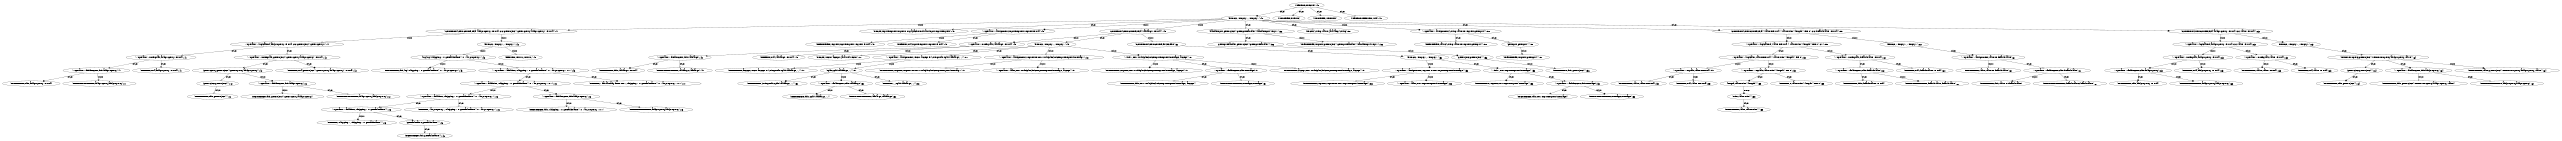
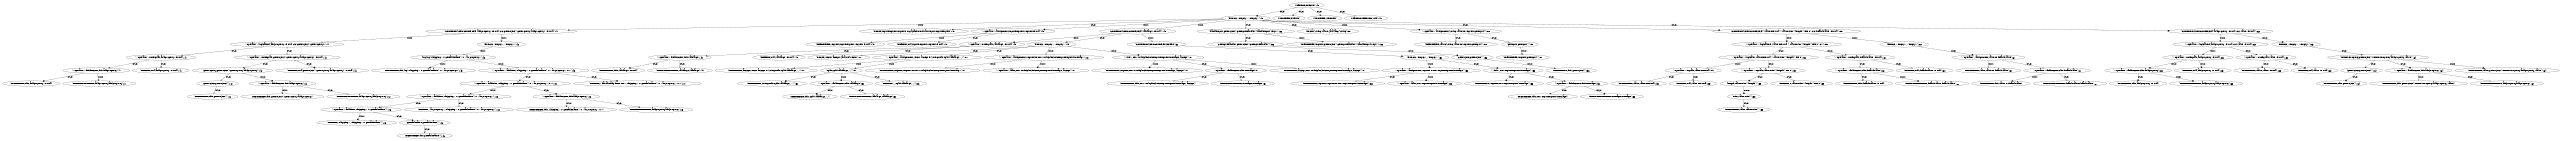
(520, 57) -> none
